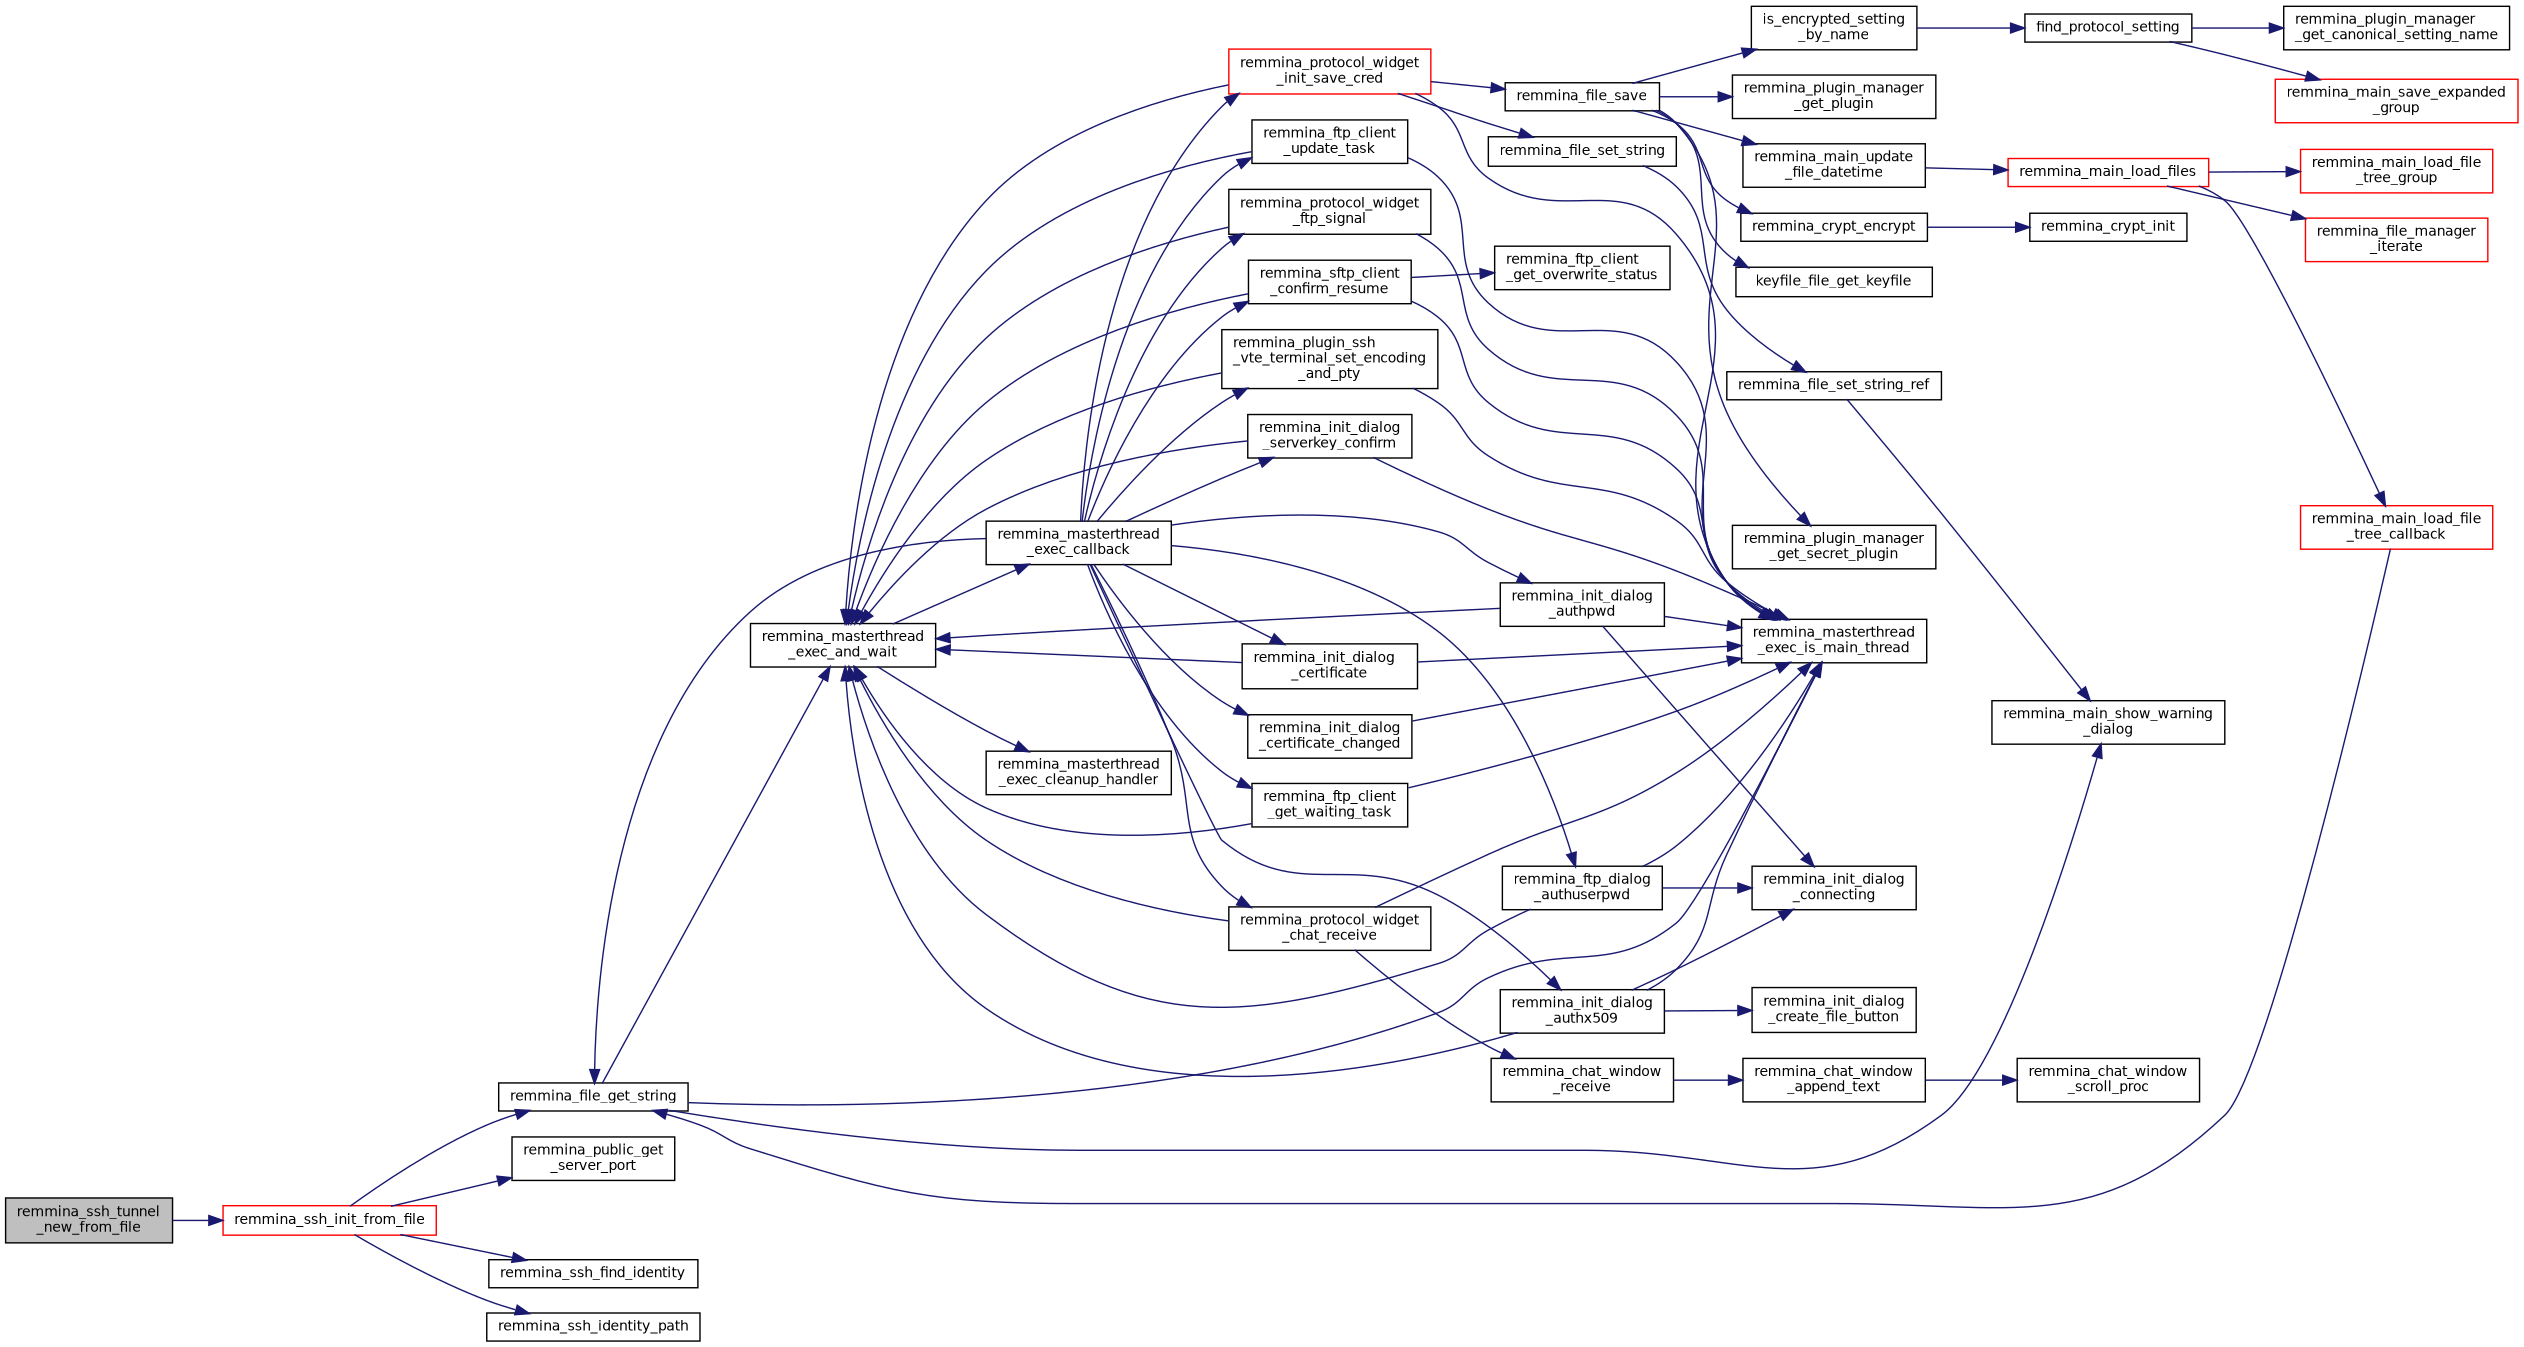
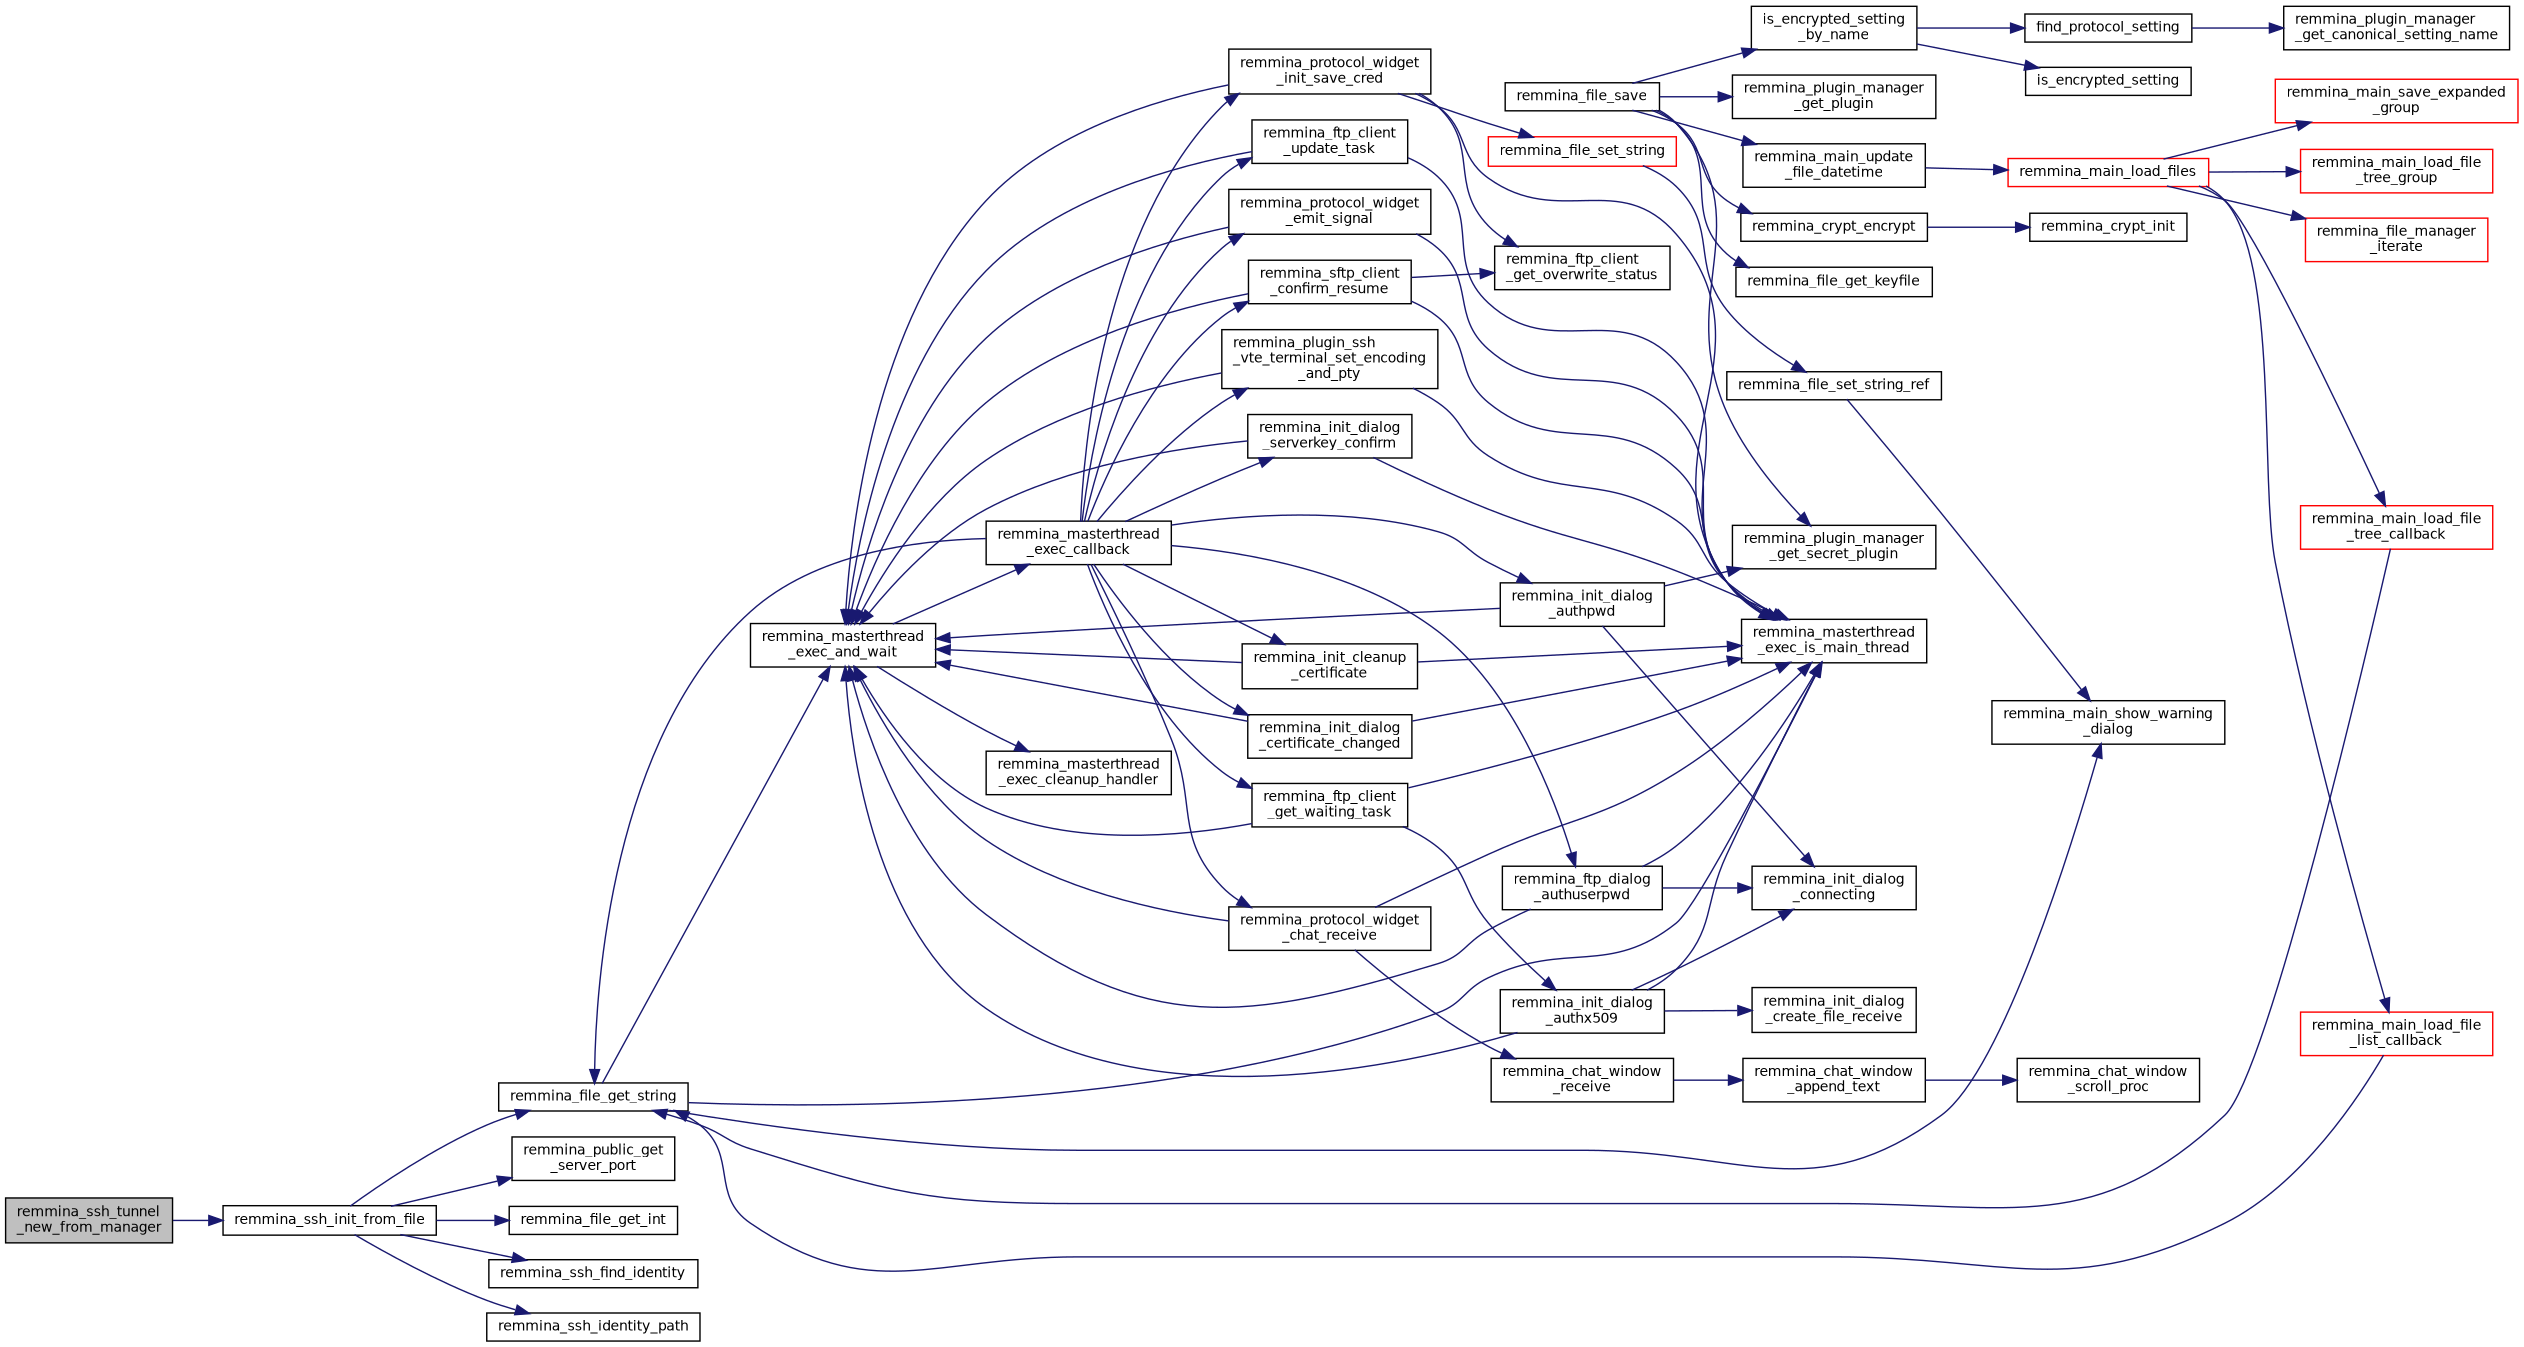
(2238, 58) -> (2230, 142)
(1330, 72) -> (1330, 72)
none -> (2108, 81)
(1461, 85) -> (1464, 165)
(1582, 152) -> (1582, 152)
(1330, 212) -> (1330, 212)
(1834, 282) -> (1834, 282)
(1696, 621) -> (1680, 582)
(1330, 666) -> (1330, 666)
none -> (1099, 693)
(1248, 858) -> (1474, 902)
(1834, 1010) -> (1834, 1010)
none -> (2397, 1034)
(89, 1220) -> (89, 1220)
(330, 1220) -> (330, 1220)
none -> (593, 1220)
